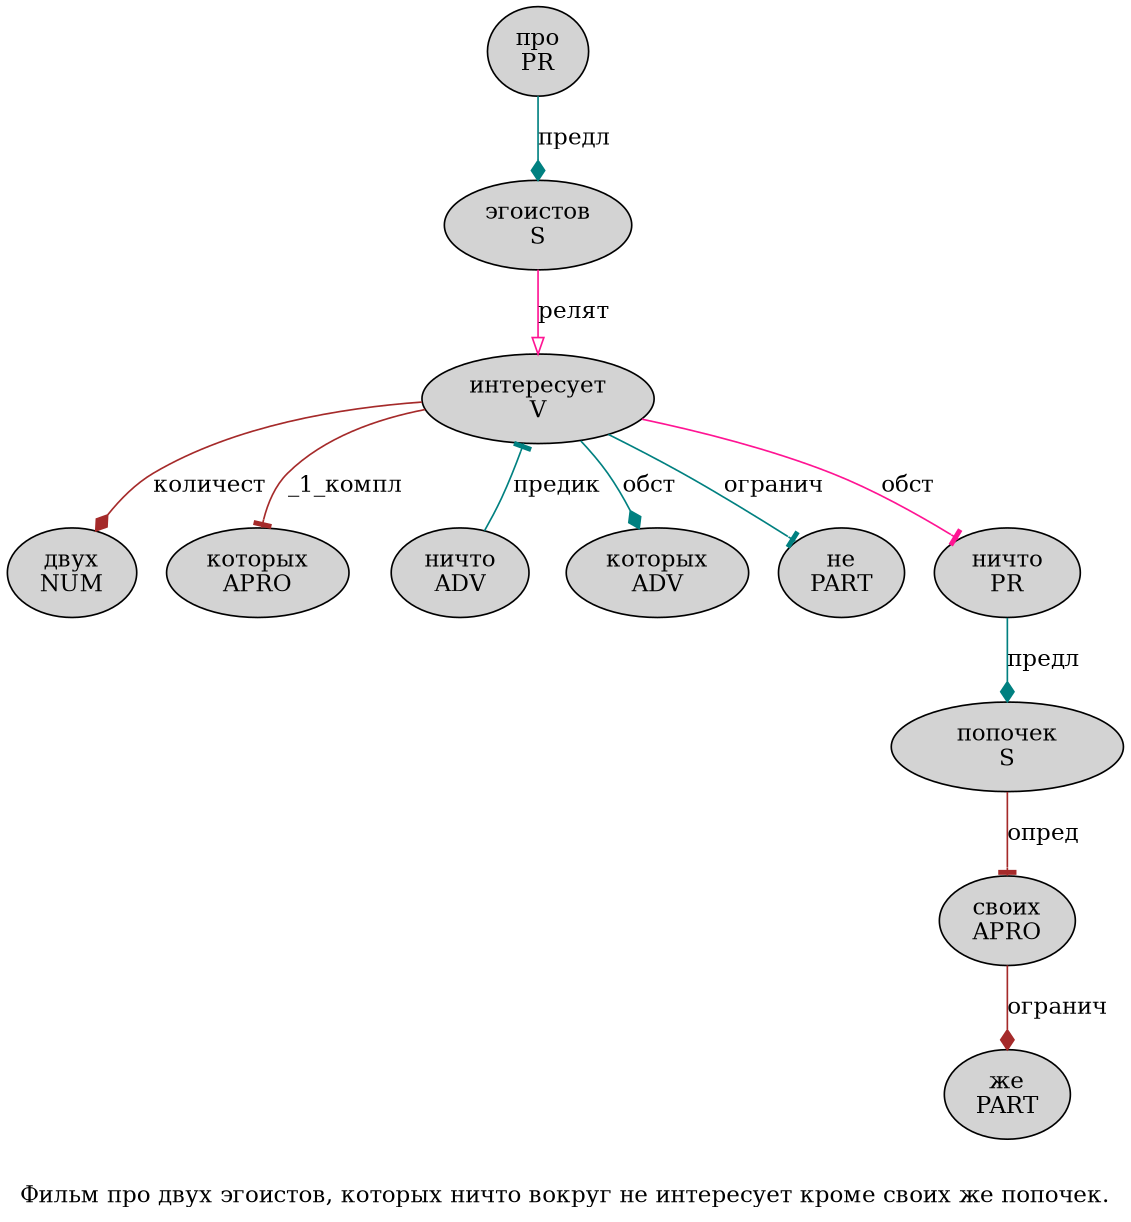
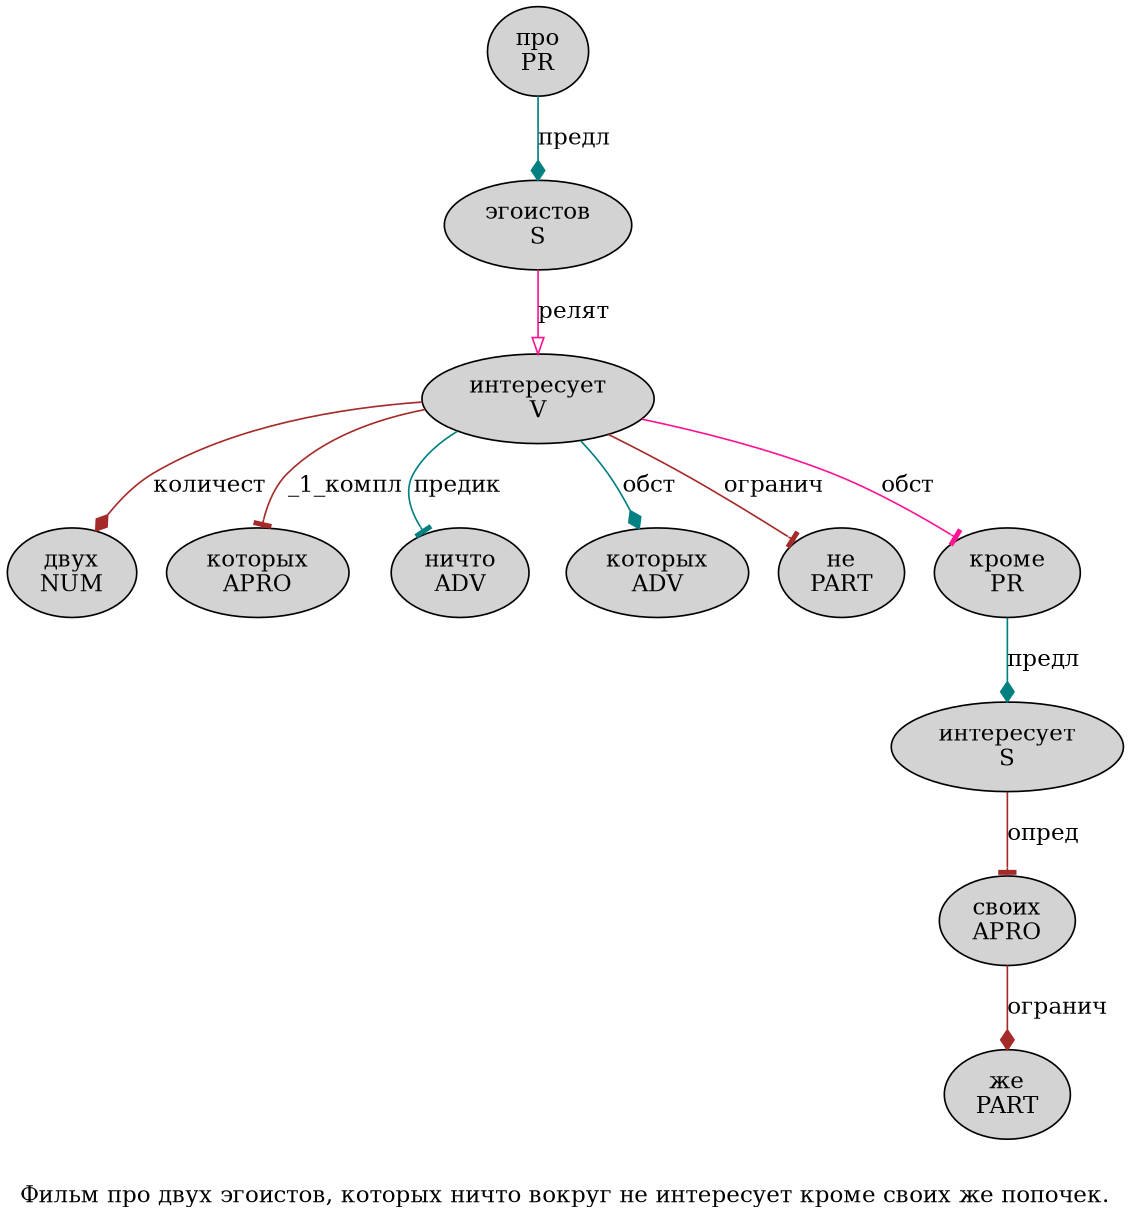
(700, 483) -> (700, 483)
(504, 492) -> (415, 471)
(1007, 573) -> (1007, 573)
(1007, 747) -> (1007, 747)
